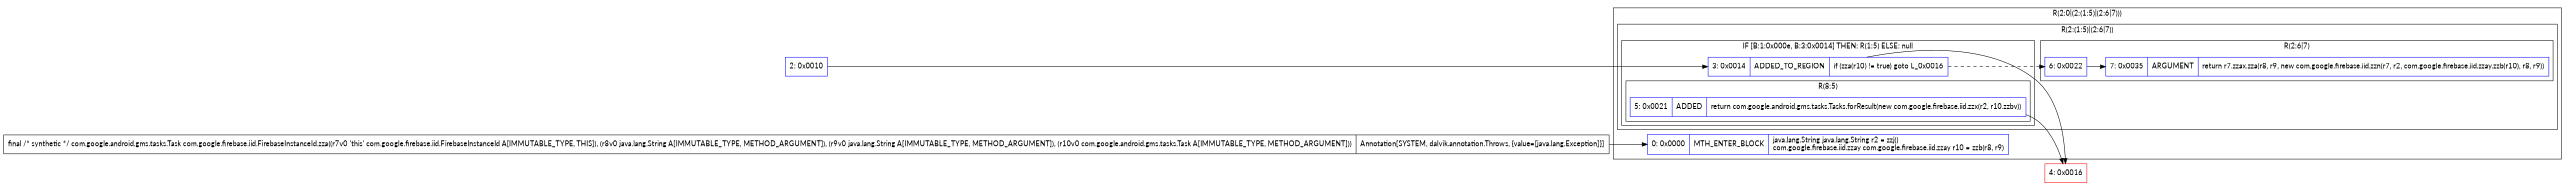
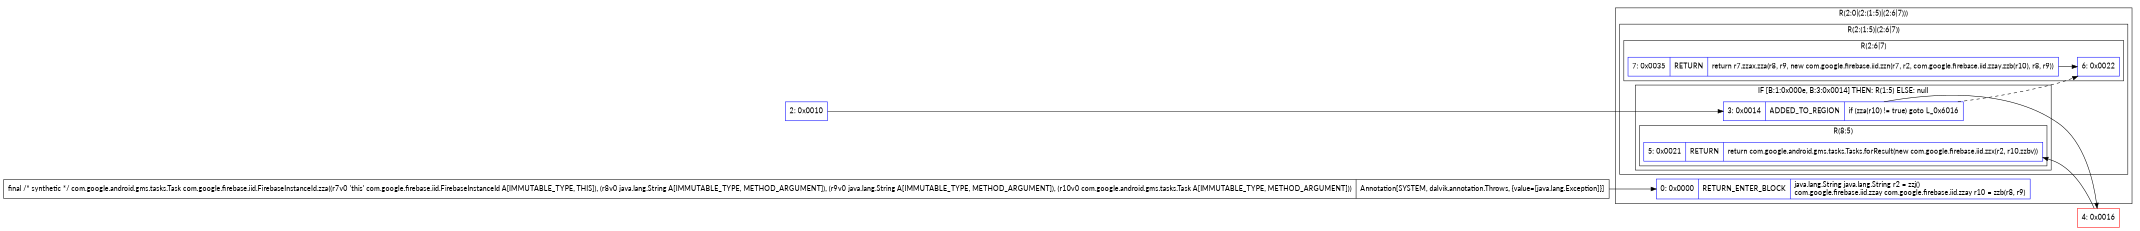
(1889, 66) -> (1904, 111)
(2173, 66) -> (1689, 66)
(2094, 67) -> (2065, 67)
(1689, 107) -> (1705, 151)
(2049, 134) -> (2076, 178)
(1729, 144) -> (1744, 189)
